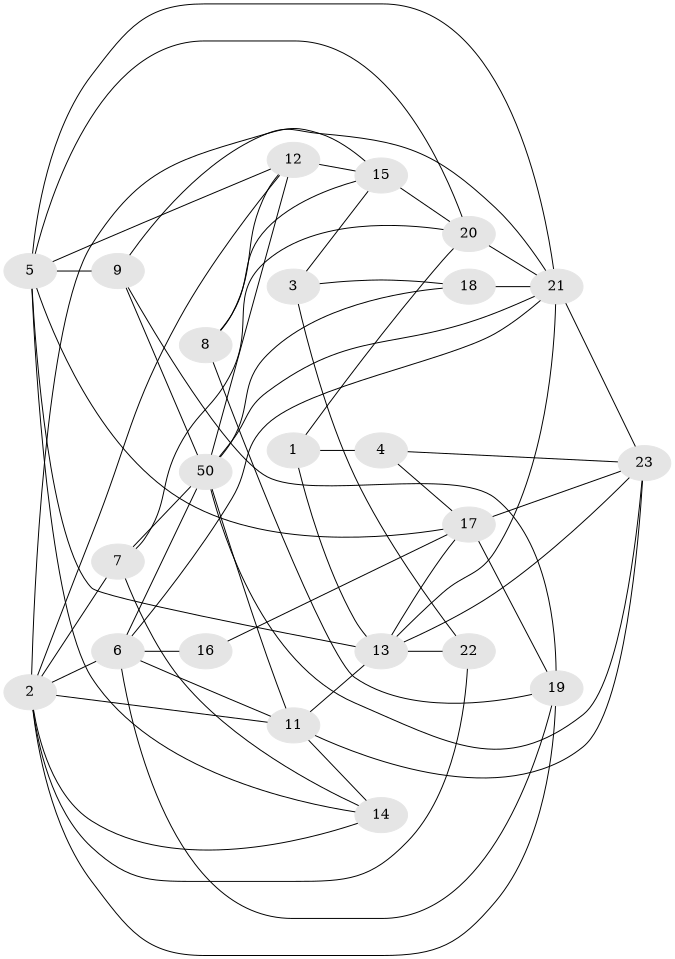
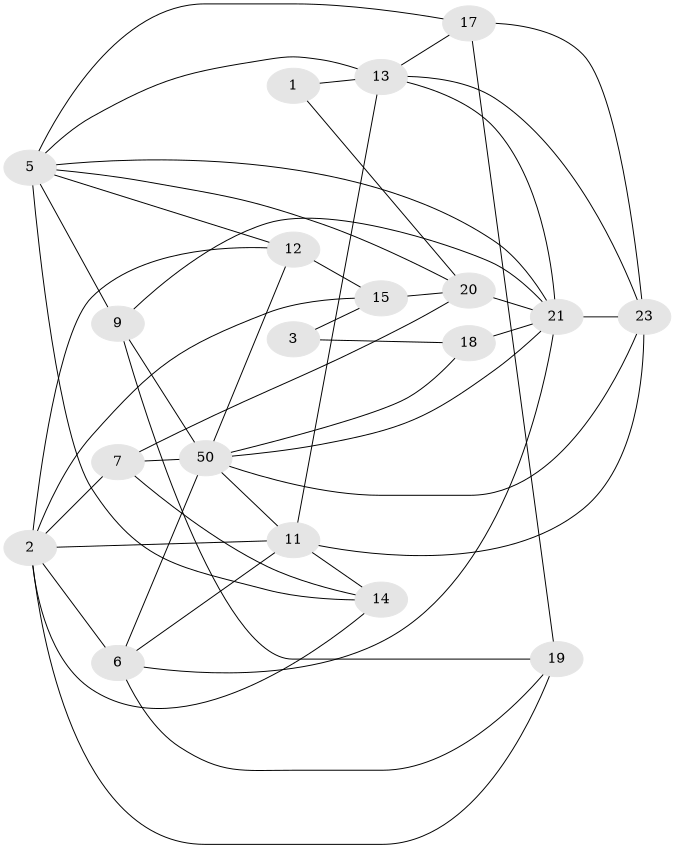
(206, 345) -> none
(381, 450) -> none
(206, 651) -> none
(469, 651) -> none
